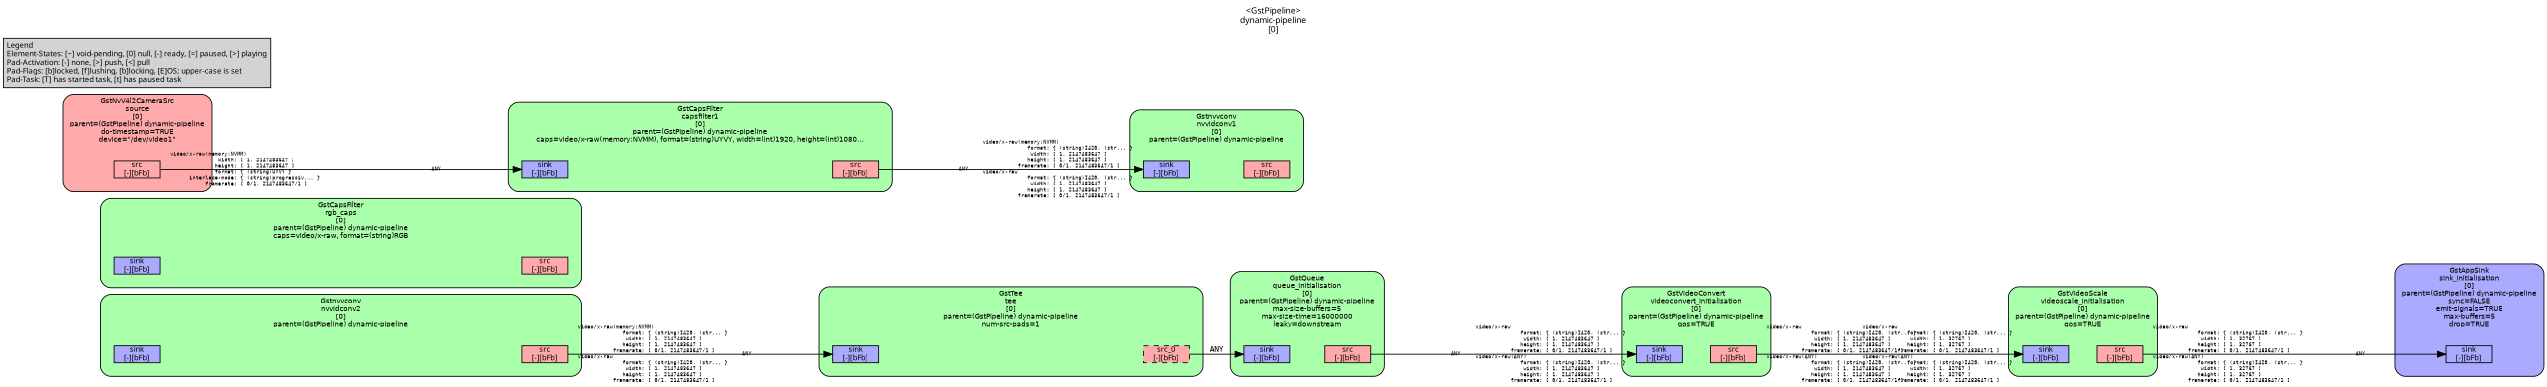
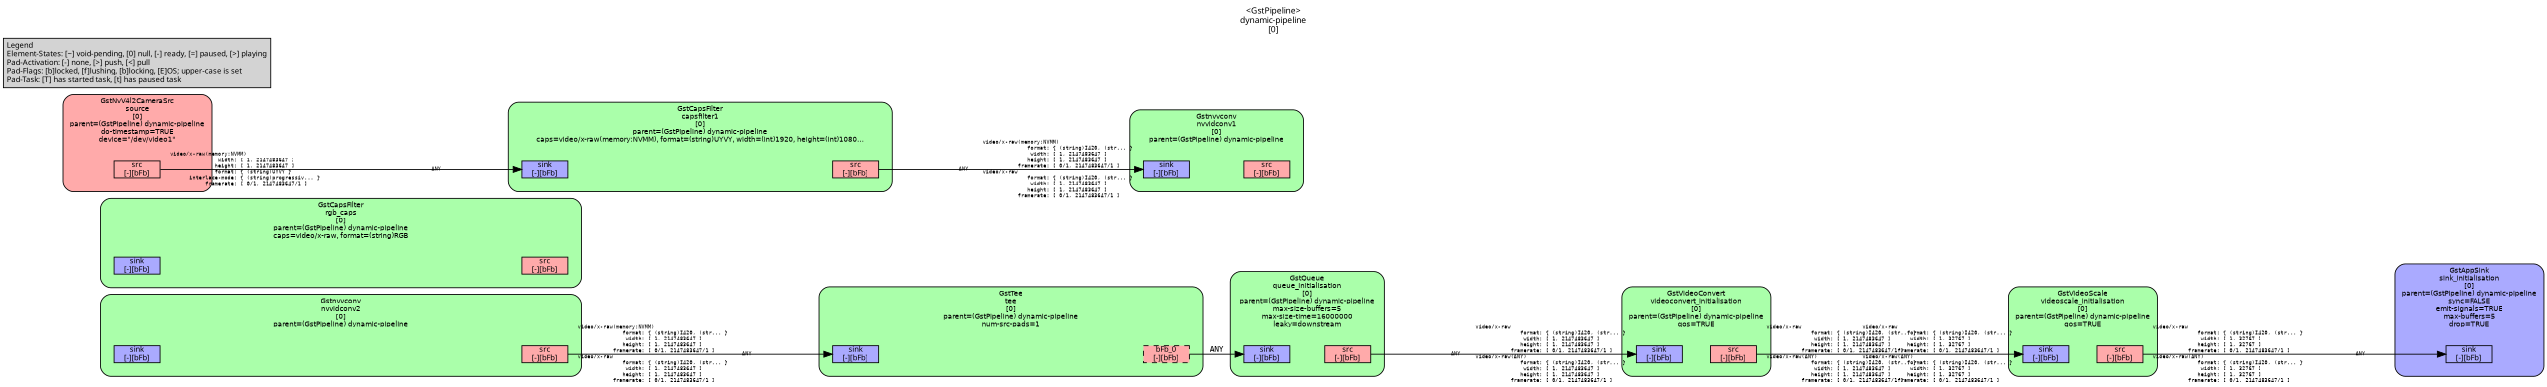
(1166, 354) -> (1166, 354)
